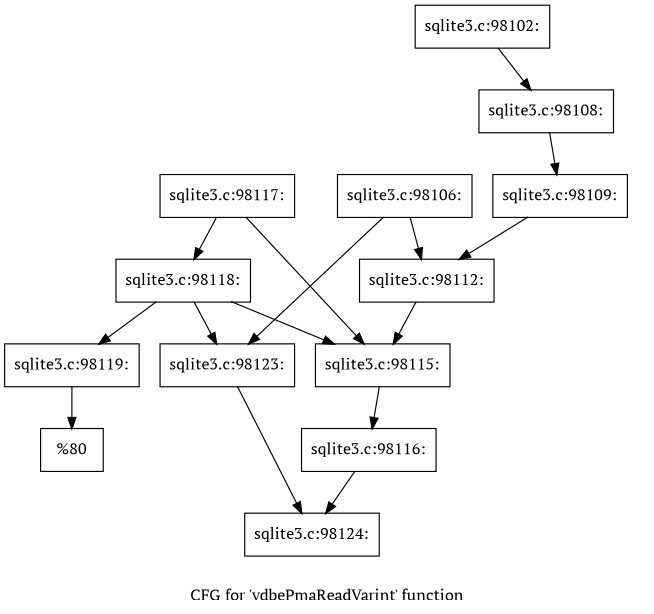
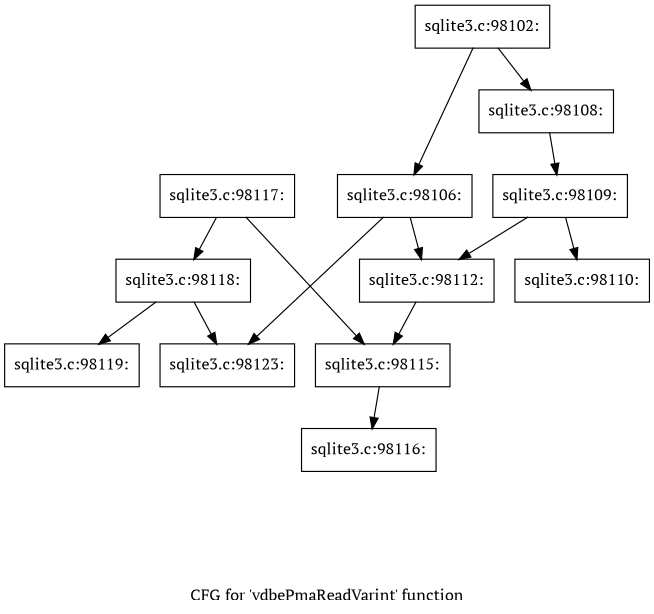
none -> (446, 106)
none -> (582, 281)
(282, 323) -> none
(72, 450) -> none
(312, 535) -> none
